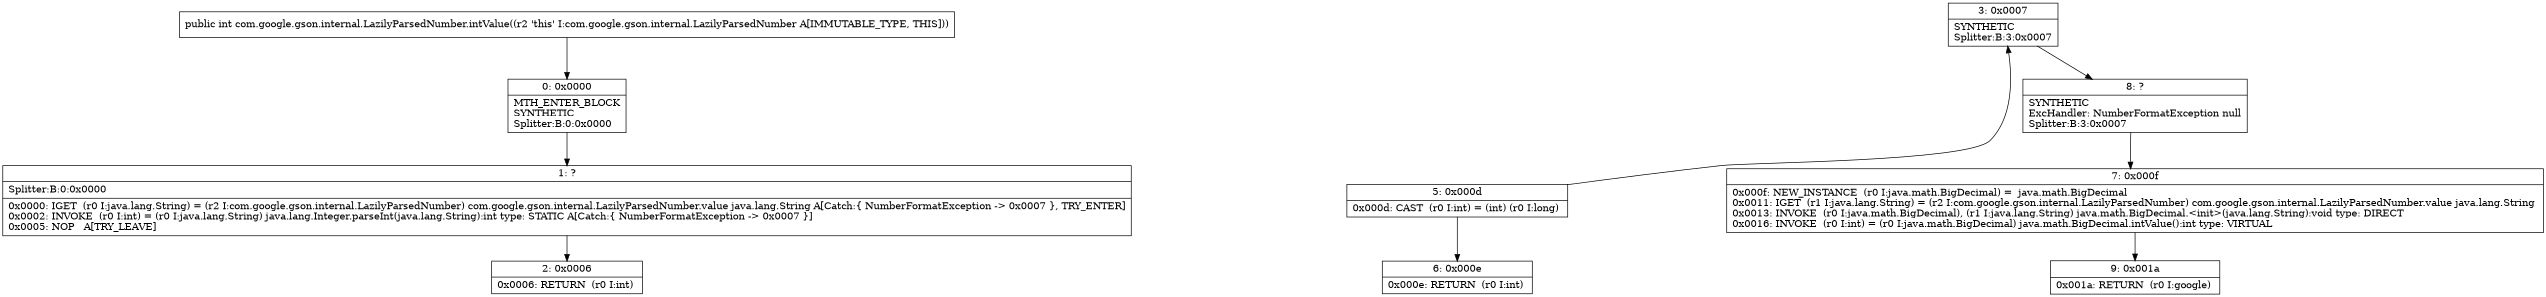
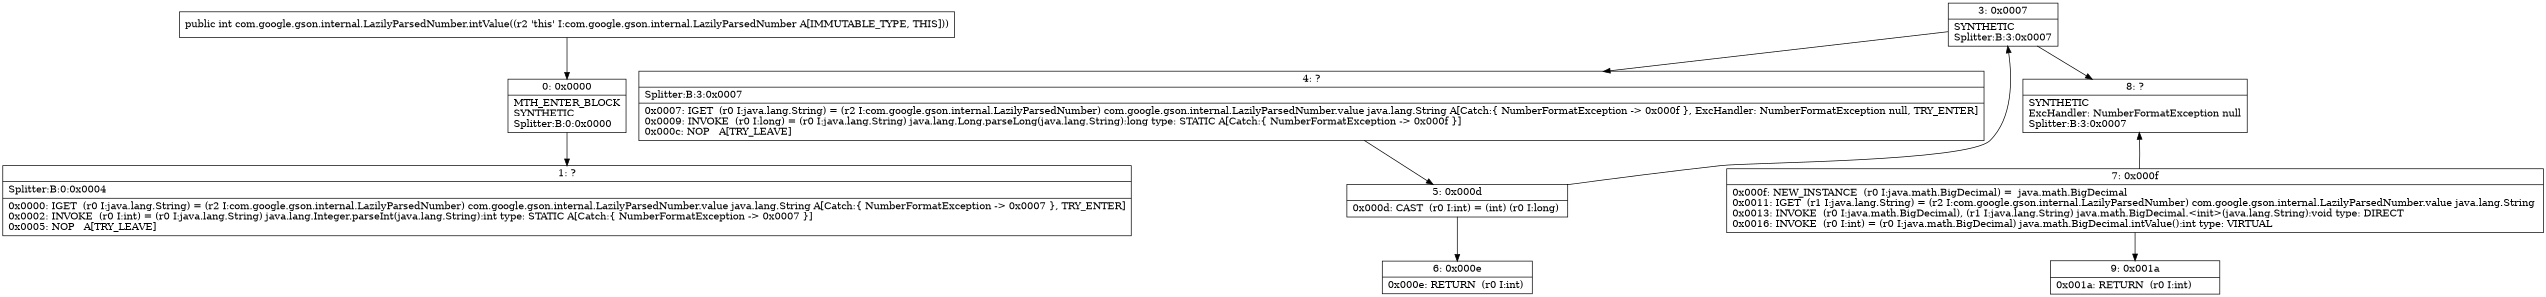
none -> (1311, 106)
(2130, 147) -> (2140, 154)
(58, 190) -> (58, 190)
(567, 277) -> none
(2135, 285) -> (2125, 285)
